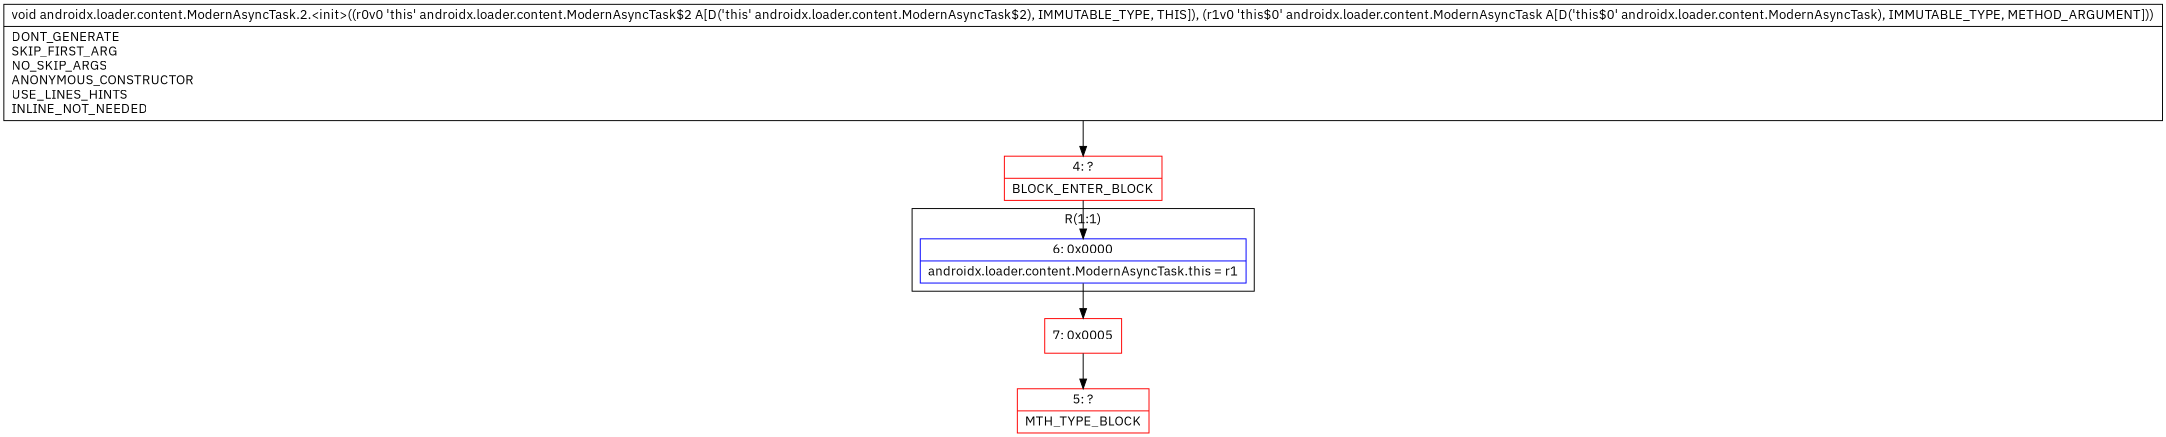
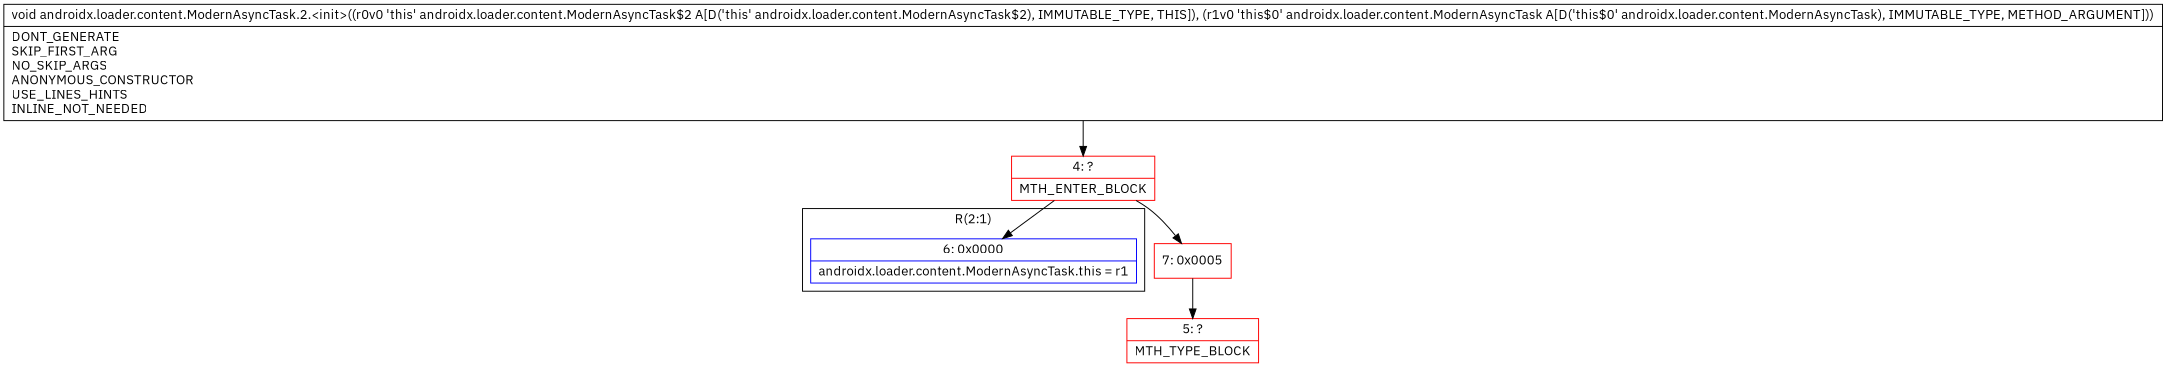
(1083, 189) -> (1083, 189)
(1083, 220) -> (974, 220)
(1083, 297) -> (1157, 216)
